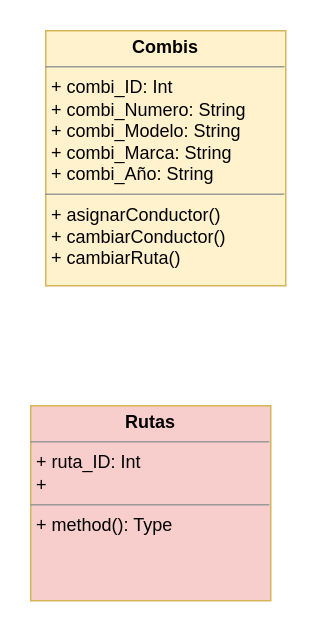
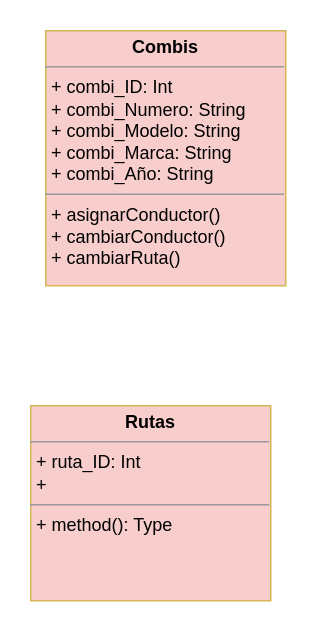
(166, 158) -> (166, 158)
